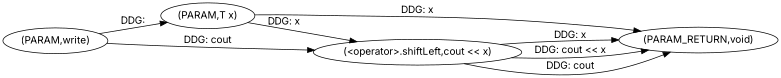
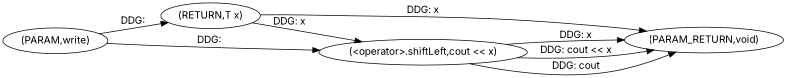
(208, 16) -> (211, 16)
(208, 40) -> (211, 40)
